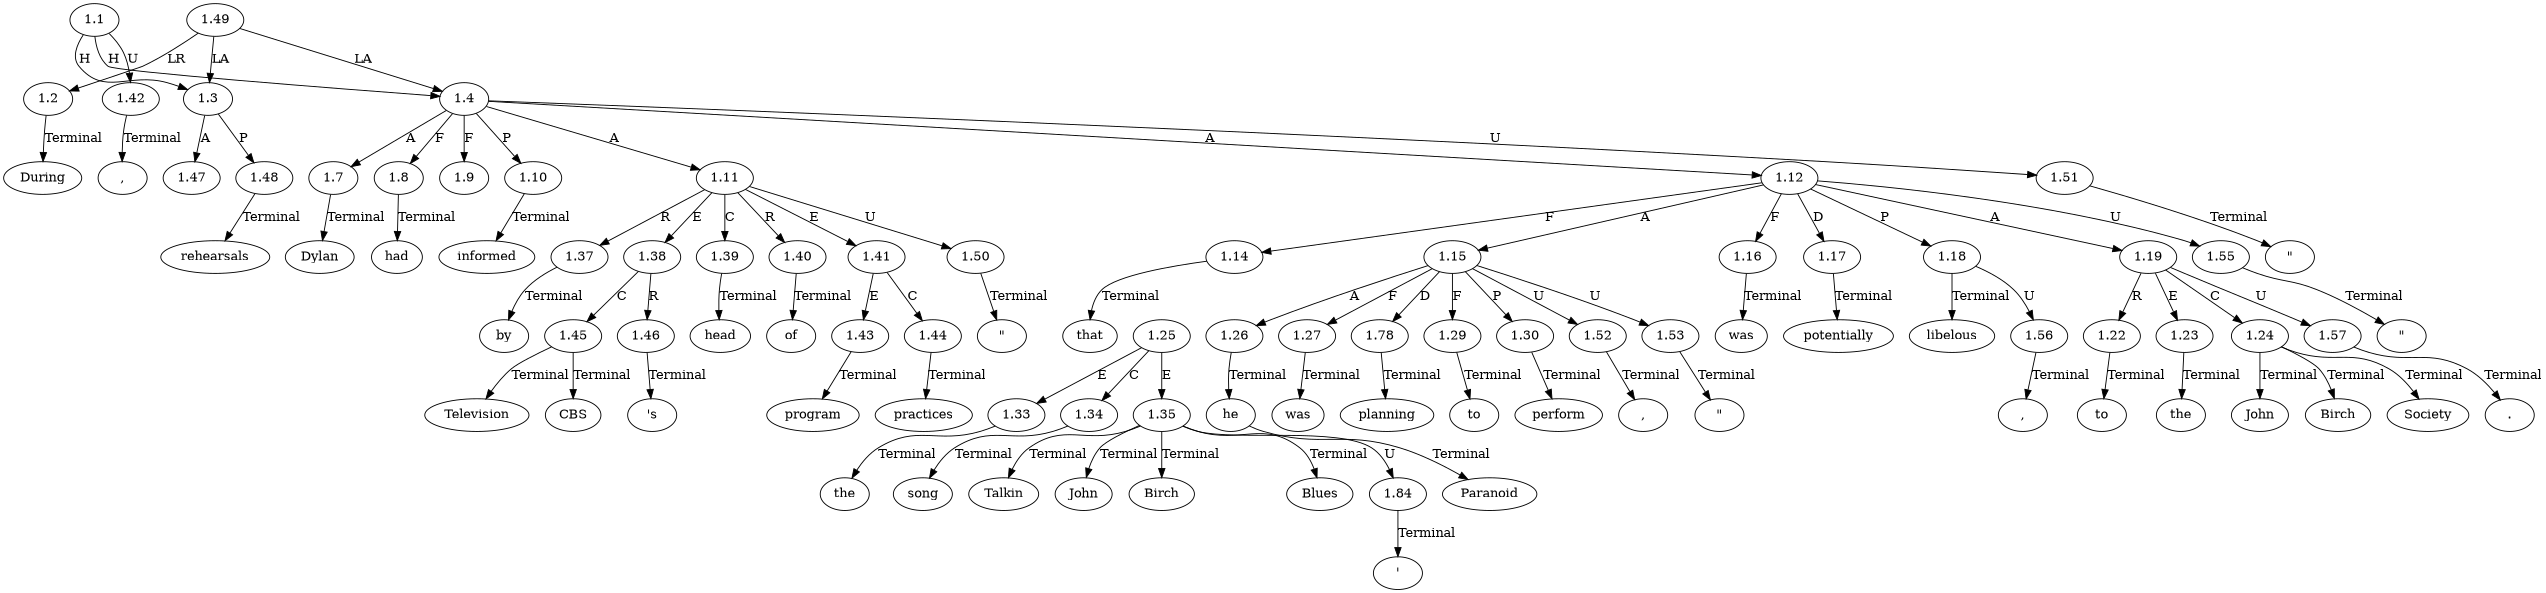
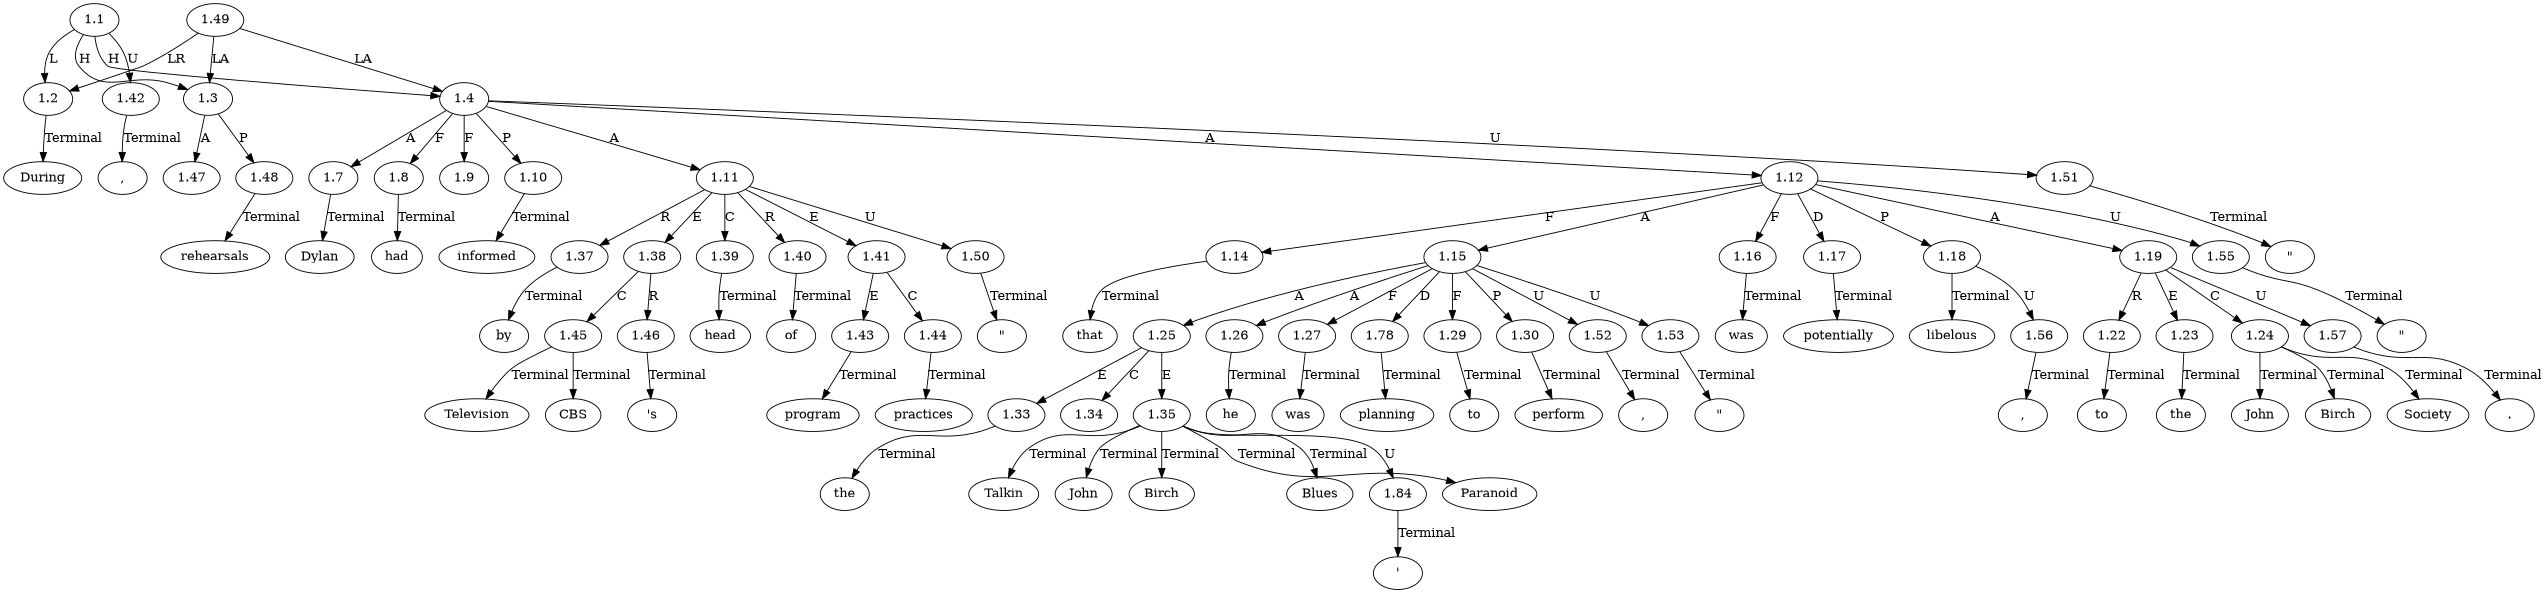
none -> (53, 47)
none -> (1308, 288)
(1374, 442) -> (1309, 476)
(923, 494) -> none
